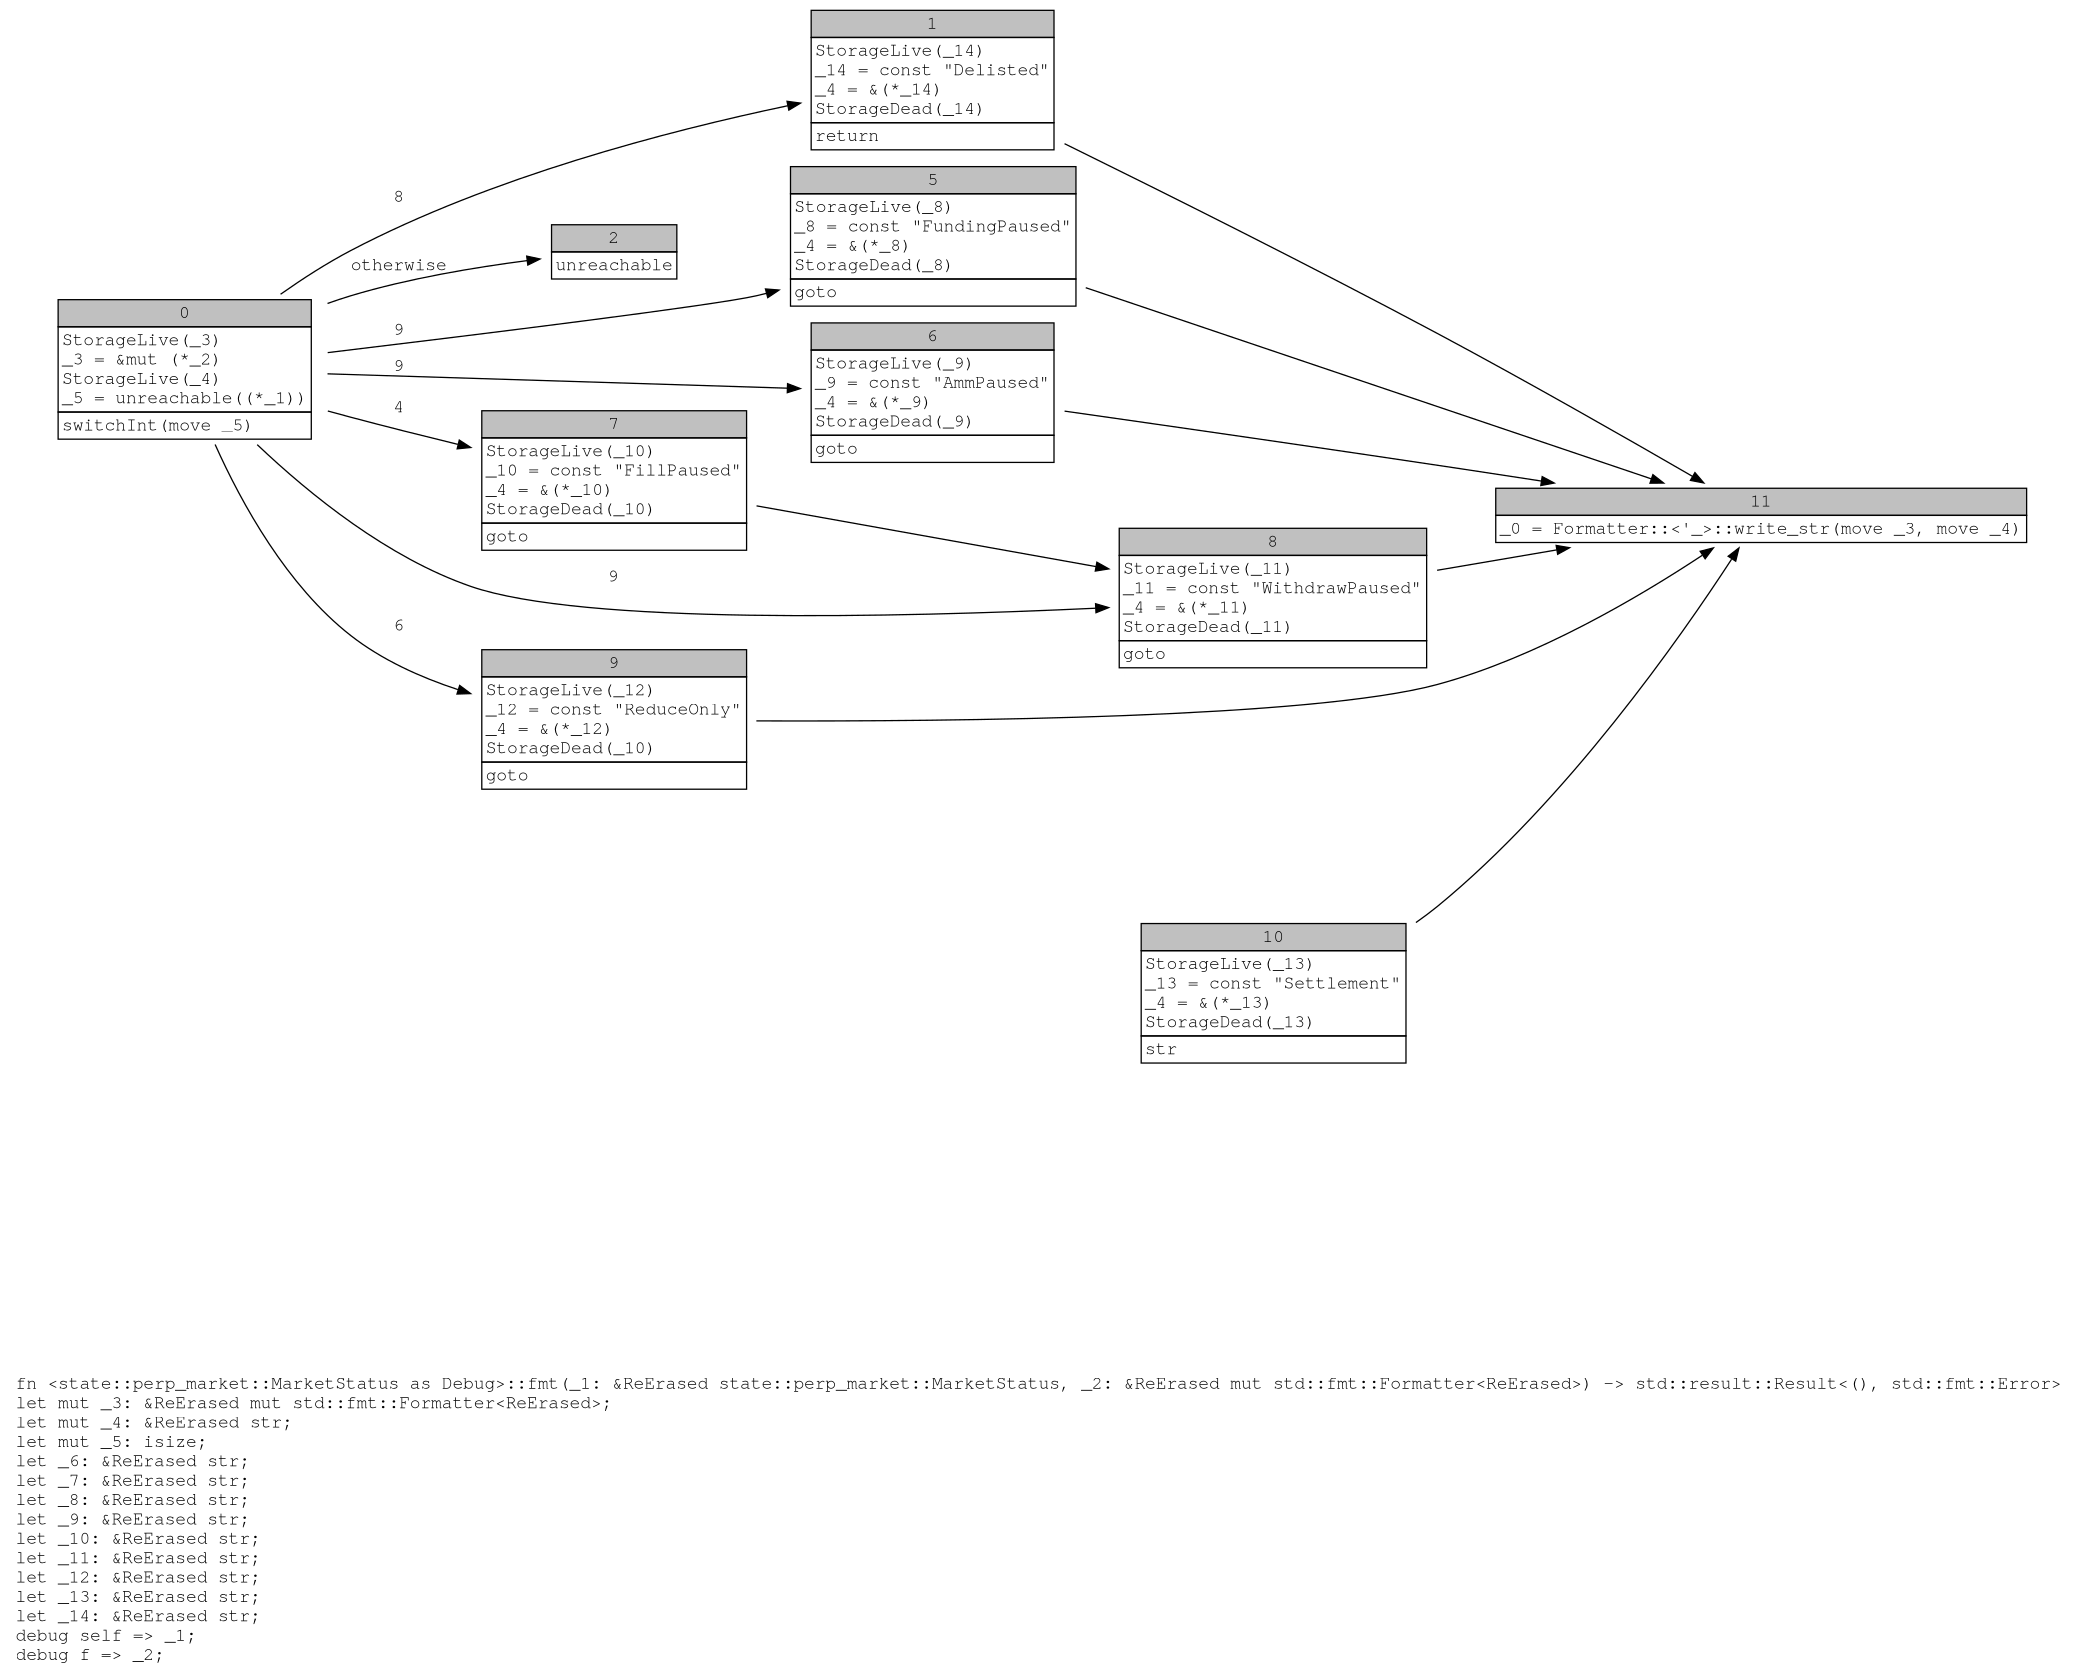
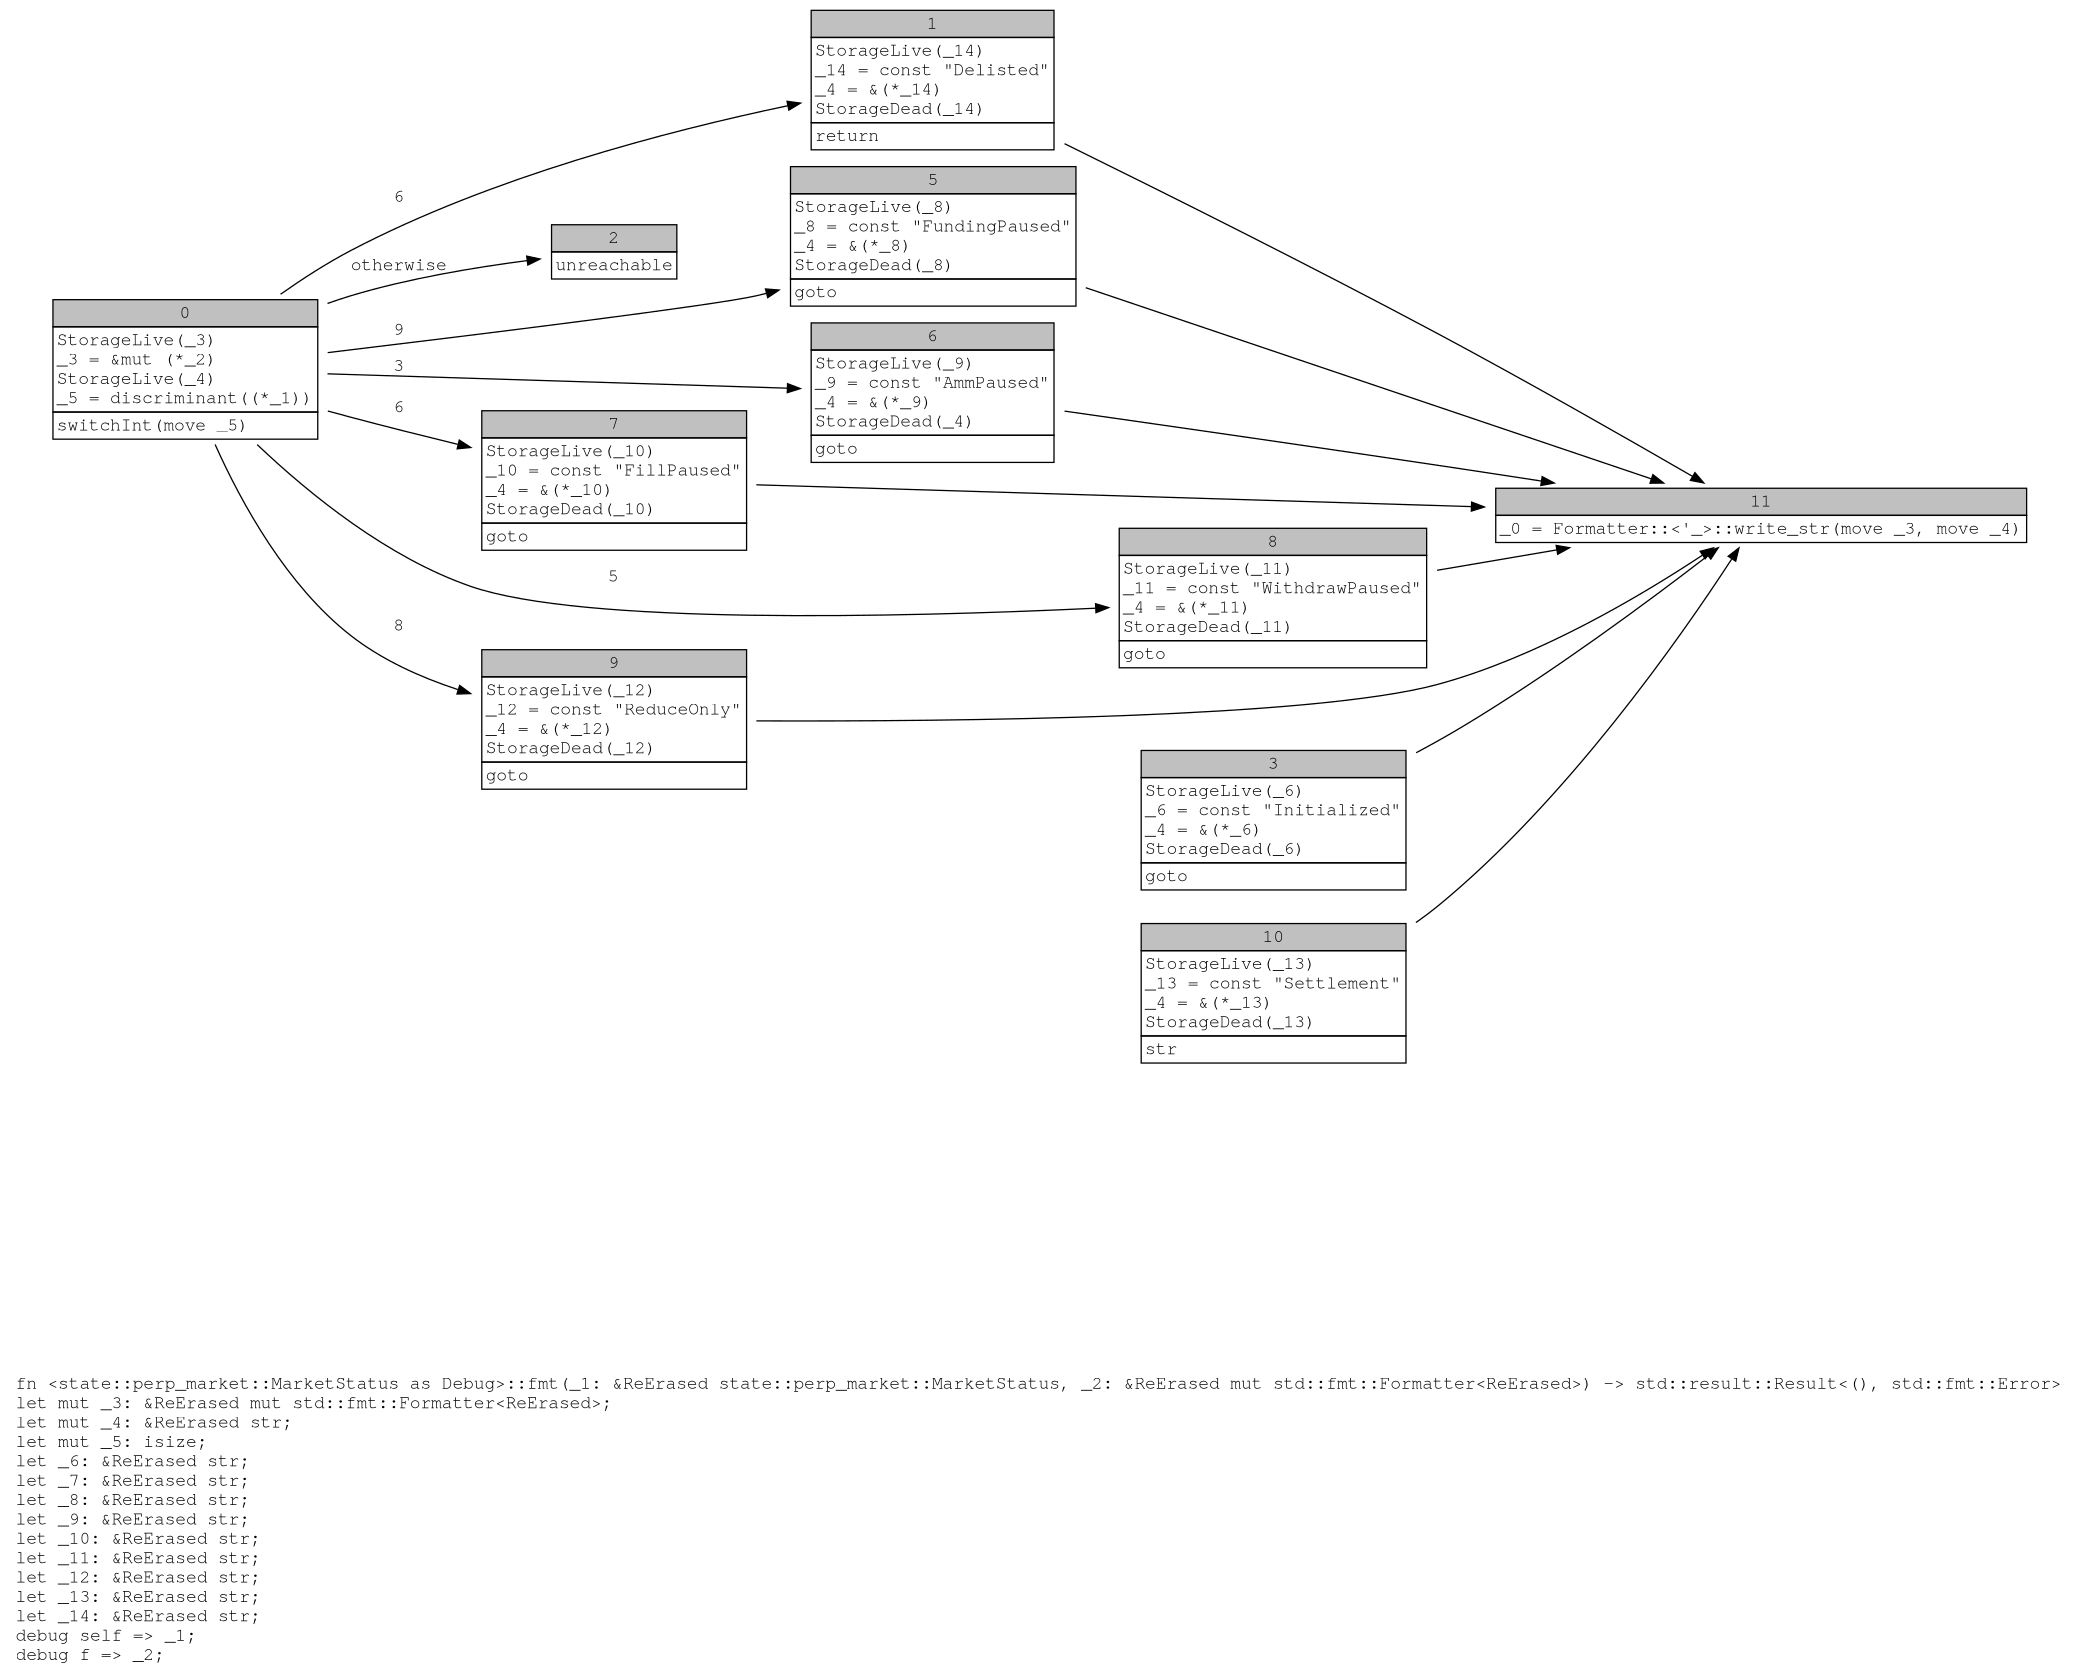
(399, 197) -> (399, 197)
(399, 366) -> (399, 366)
(185, 398) -> (185, 398)
(399, 408) -> (399, 408)
(895, 421) -> (895, 421)
(926, 536) -> (1114, 496)
(614, 577) -> (614, 577)
(399, 626) -> (399, 626)
(572, 748) -> (572, 748)
none -> (1273, 820)
